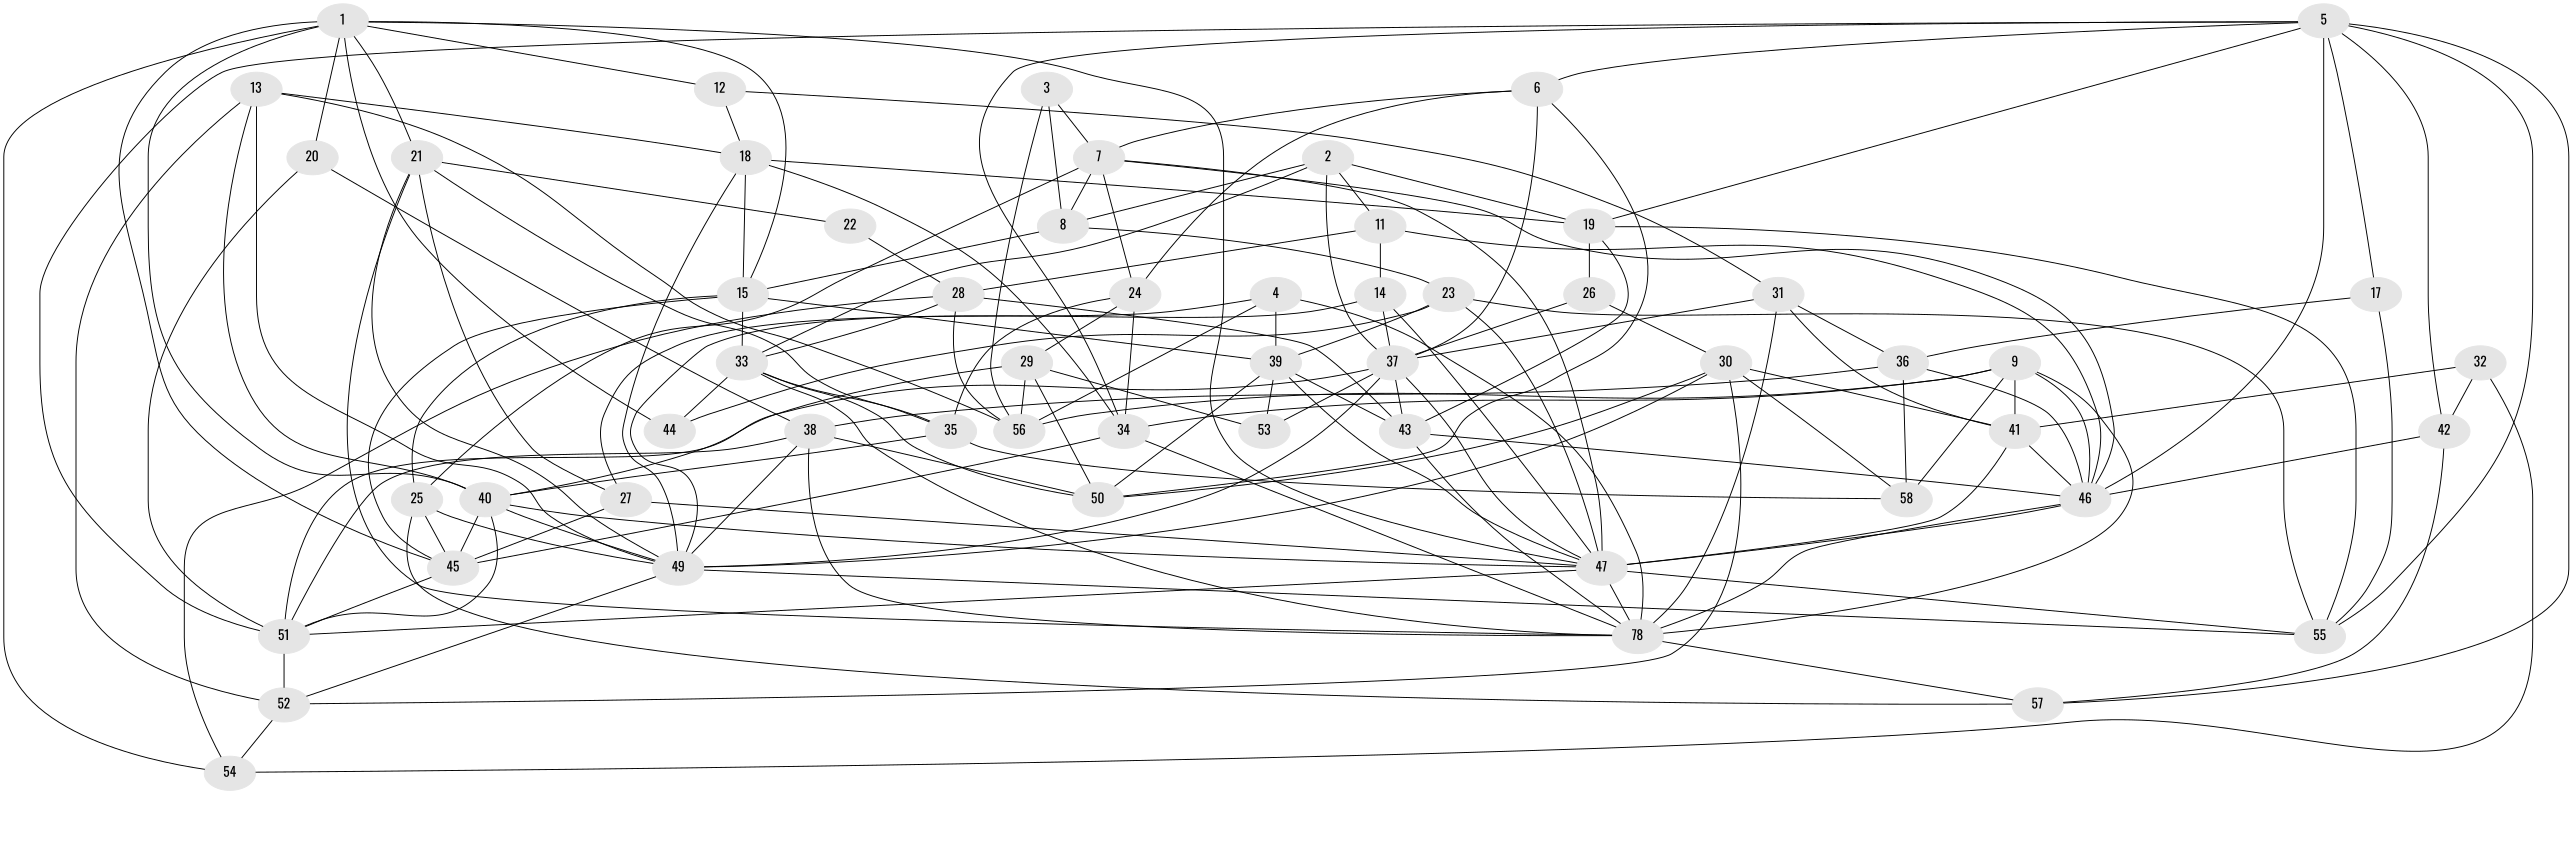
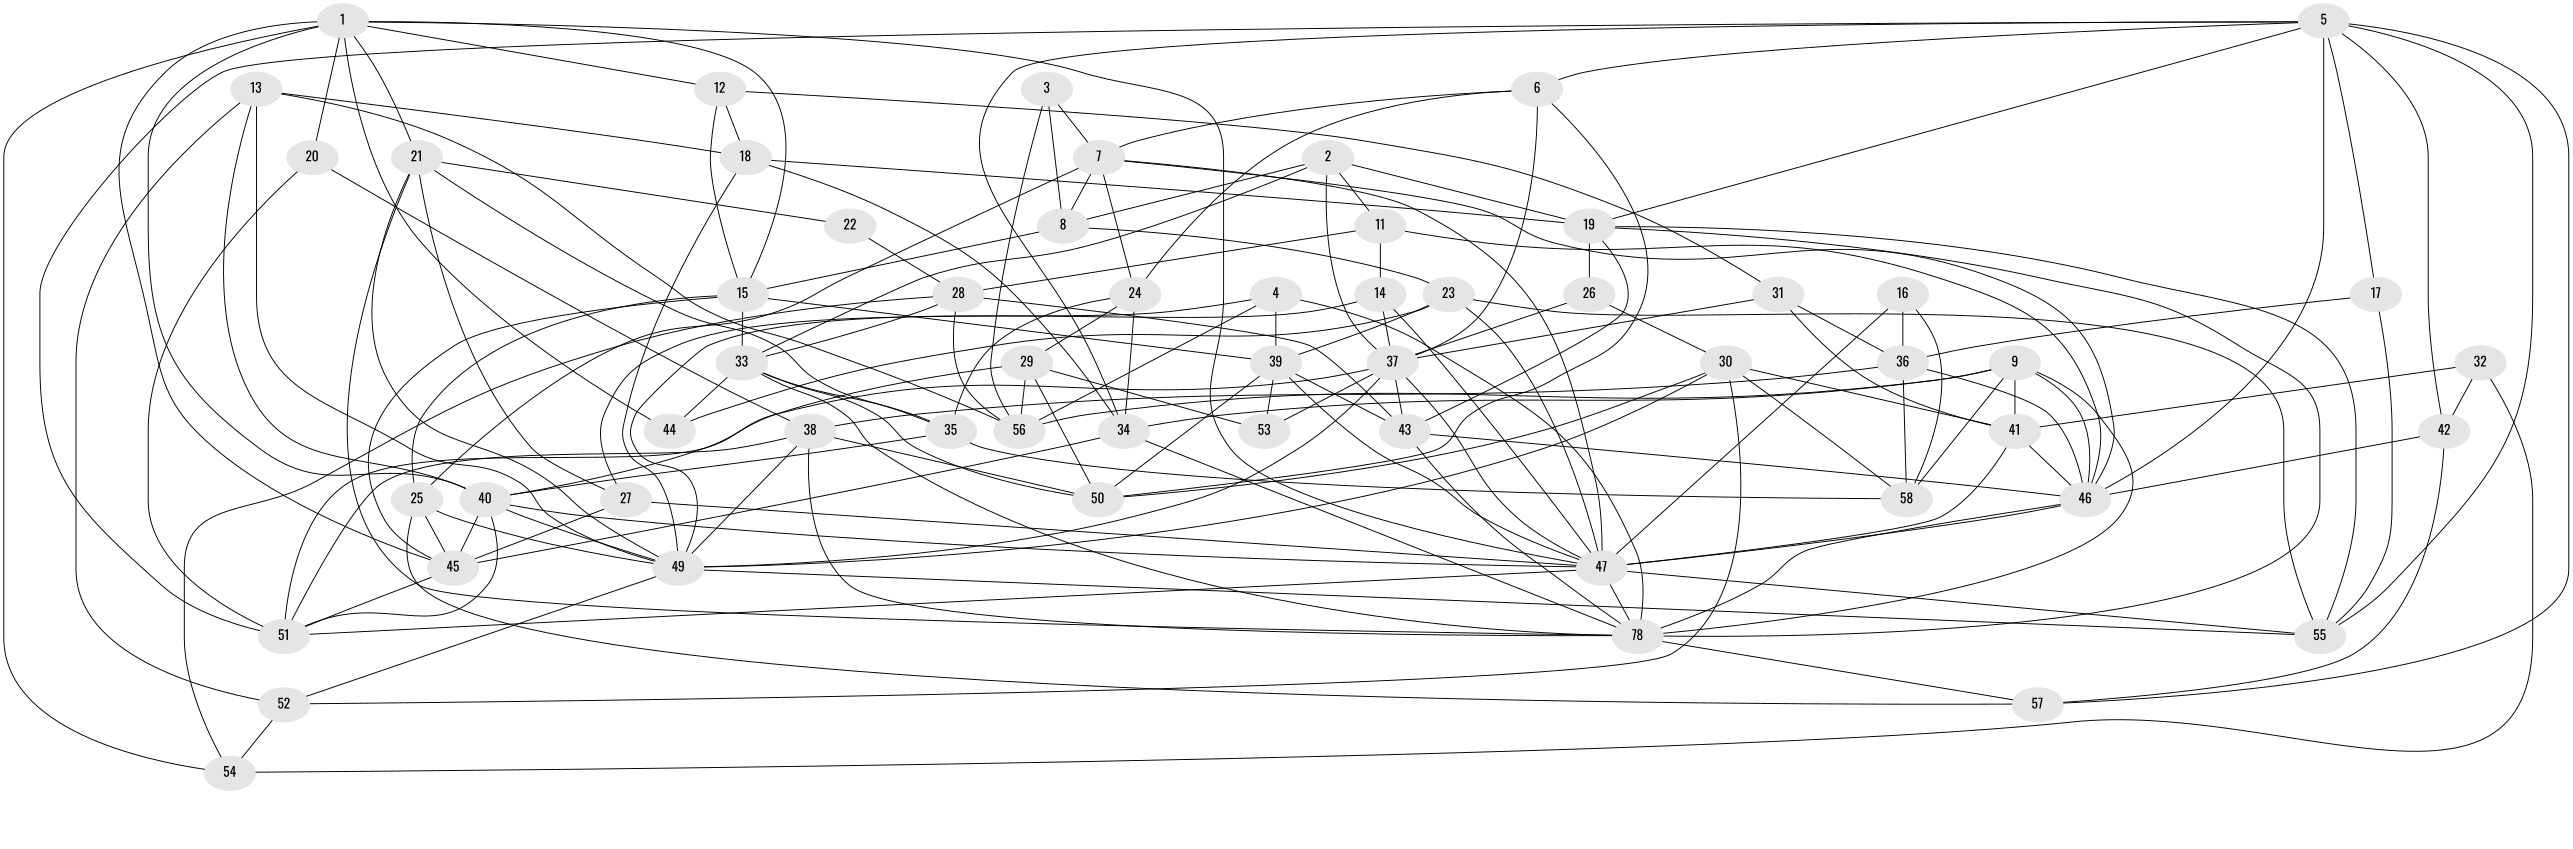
(744, 226) -> (715, 193)
none -> (1903, 294)
(1734, 485) -> (2320, 431)
(284, 671) -> none
